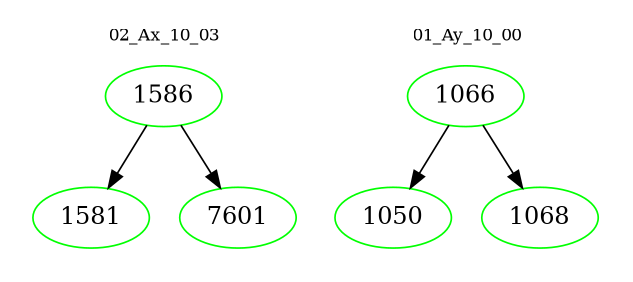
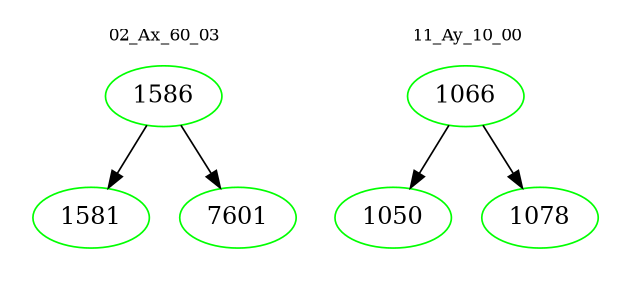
(165, 36) -> (165, 36)
(467, 36) -> (467, 36)
(540, 218) -> (540, 218)
